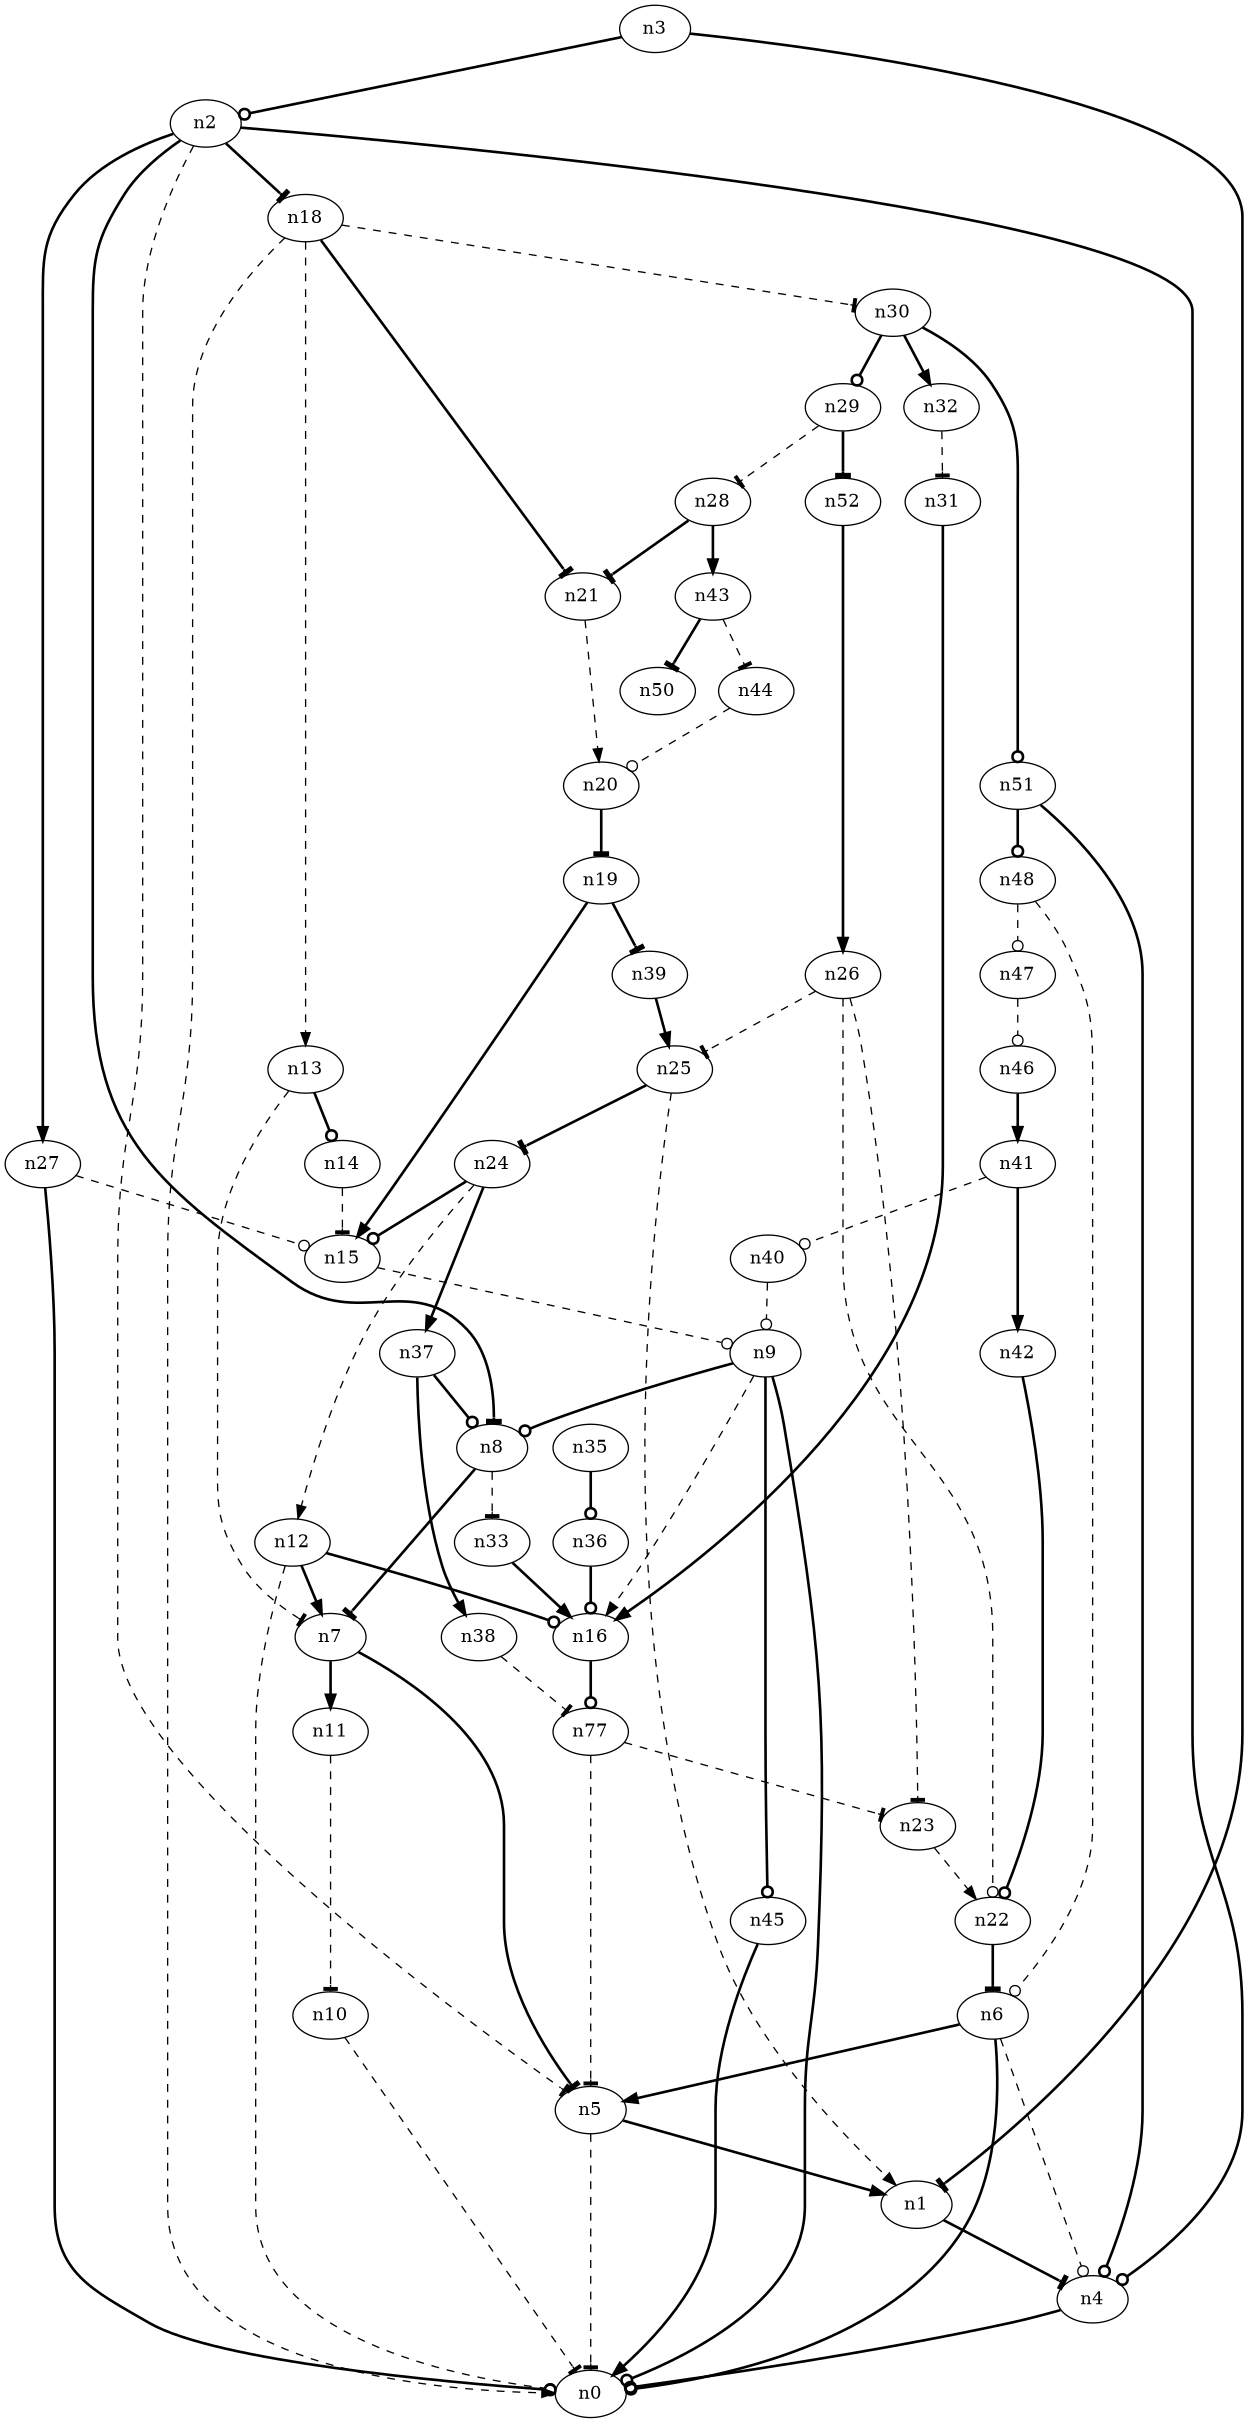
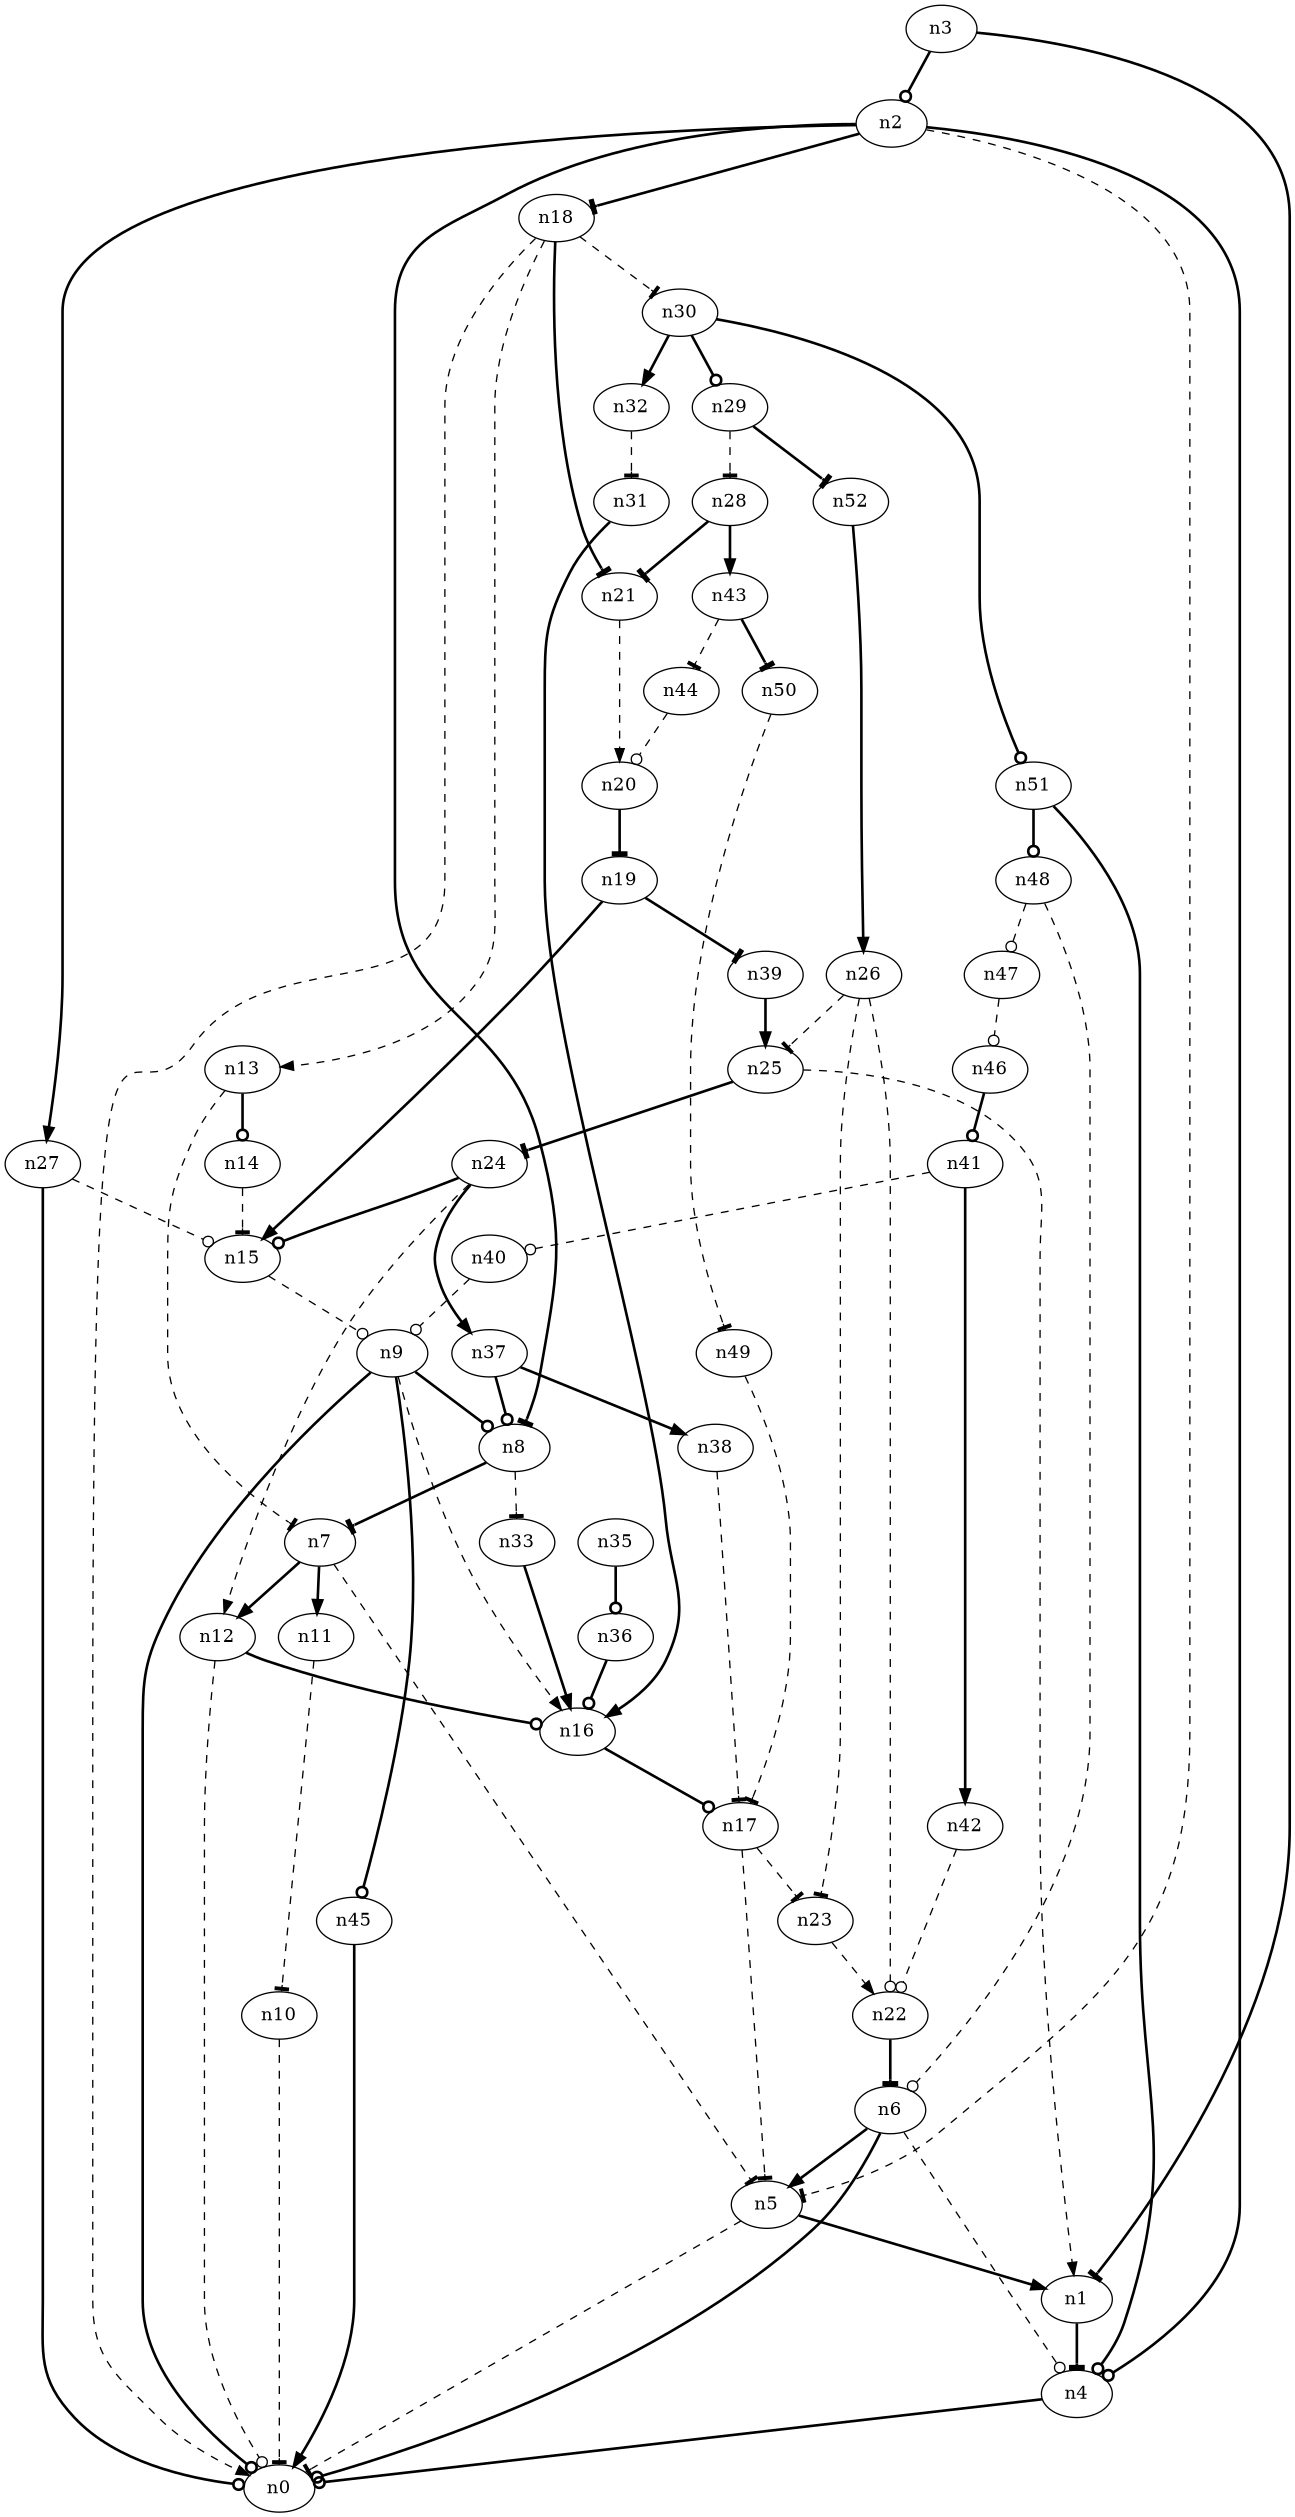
(1018, 1110) -> (981, 1104)
none -> (734, 1353)
(309, 1584) -> (274, 1585)
(1043, 1634) -> (930, 1916)
(591, 1732) -> (741, 1826)
(504, 1844) -> (542, 1871)
